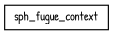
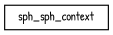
(57, 17) -> (57, 17)
